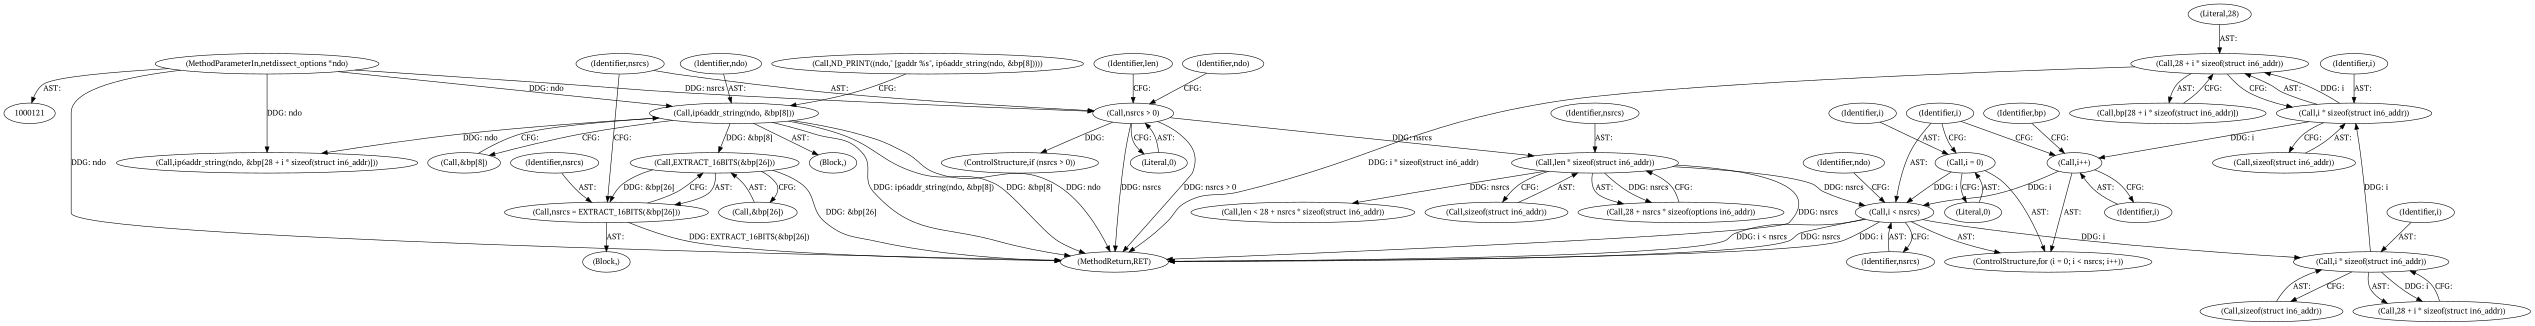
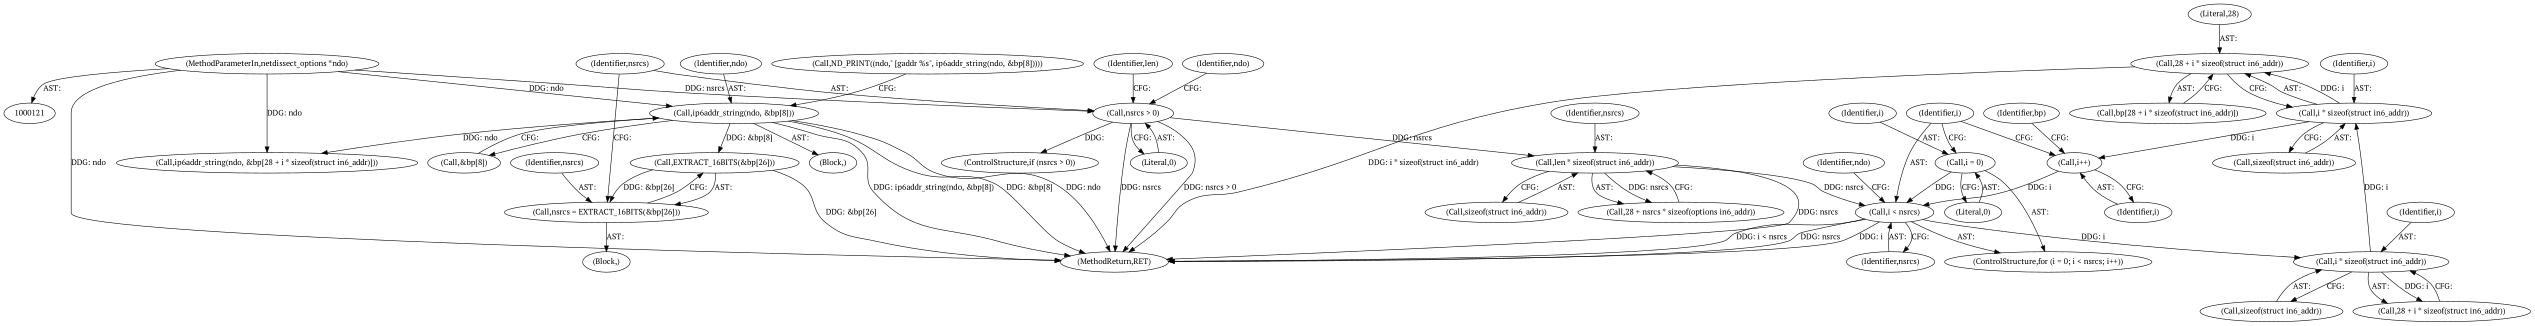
(1946, 188) -> (1946, 188)
(2062, 210) -> none
(758, 212) -> none
(1303, 212) -> none
(754, 249) -> none
